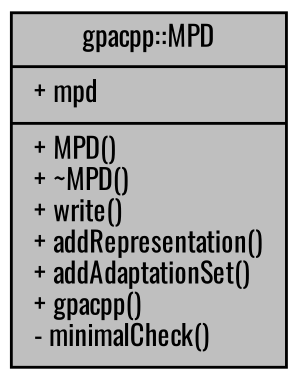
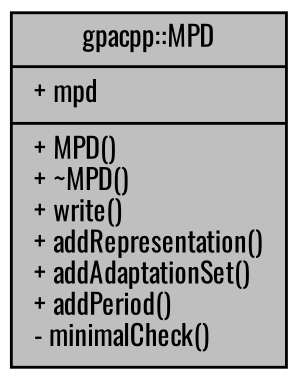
(88, 306) -> (104, 306)
